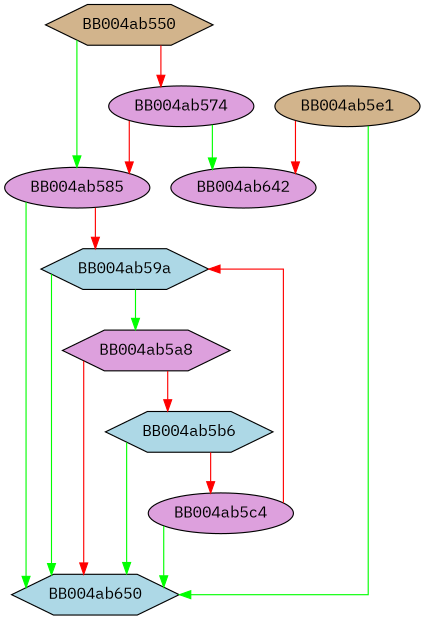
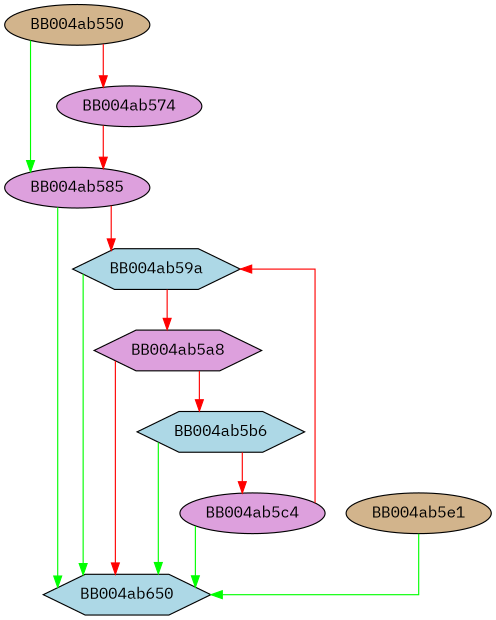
(129, 25) -> (77, 25)
(243, 188) -> none
(135, 304) -> (167, 304)
